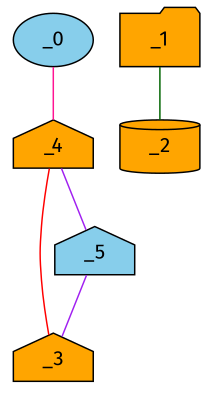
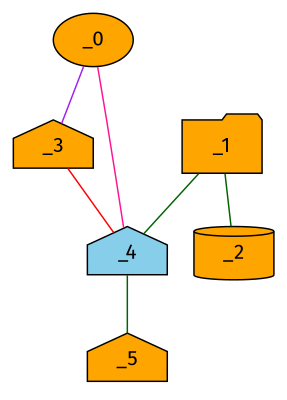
(53, 40) -> (93, 40)
(53, 147) -> (127, 253)
(74, 199) -> (127, 304)
none -> (171, 204)
(95, 253) -> (127, 360)
(74, 306) -> (73, 95)
